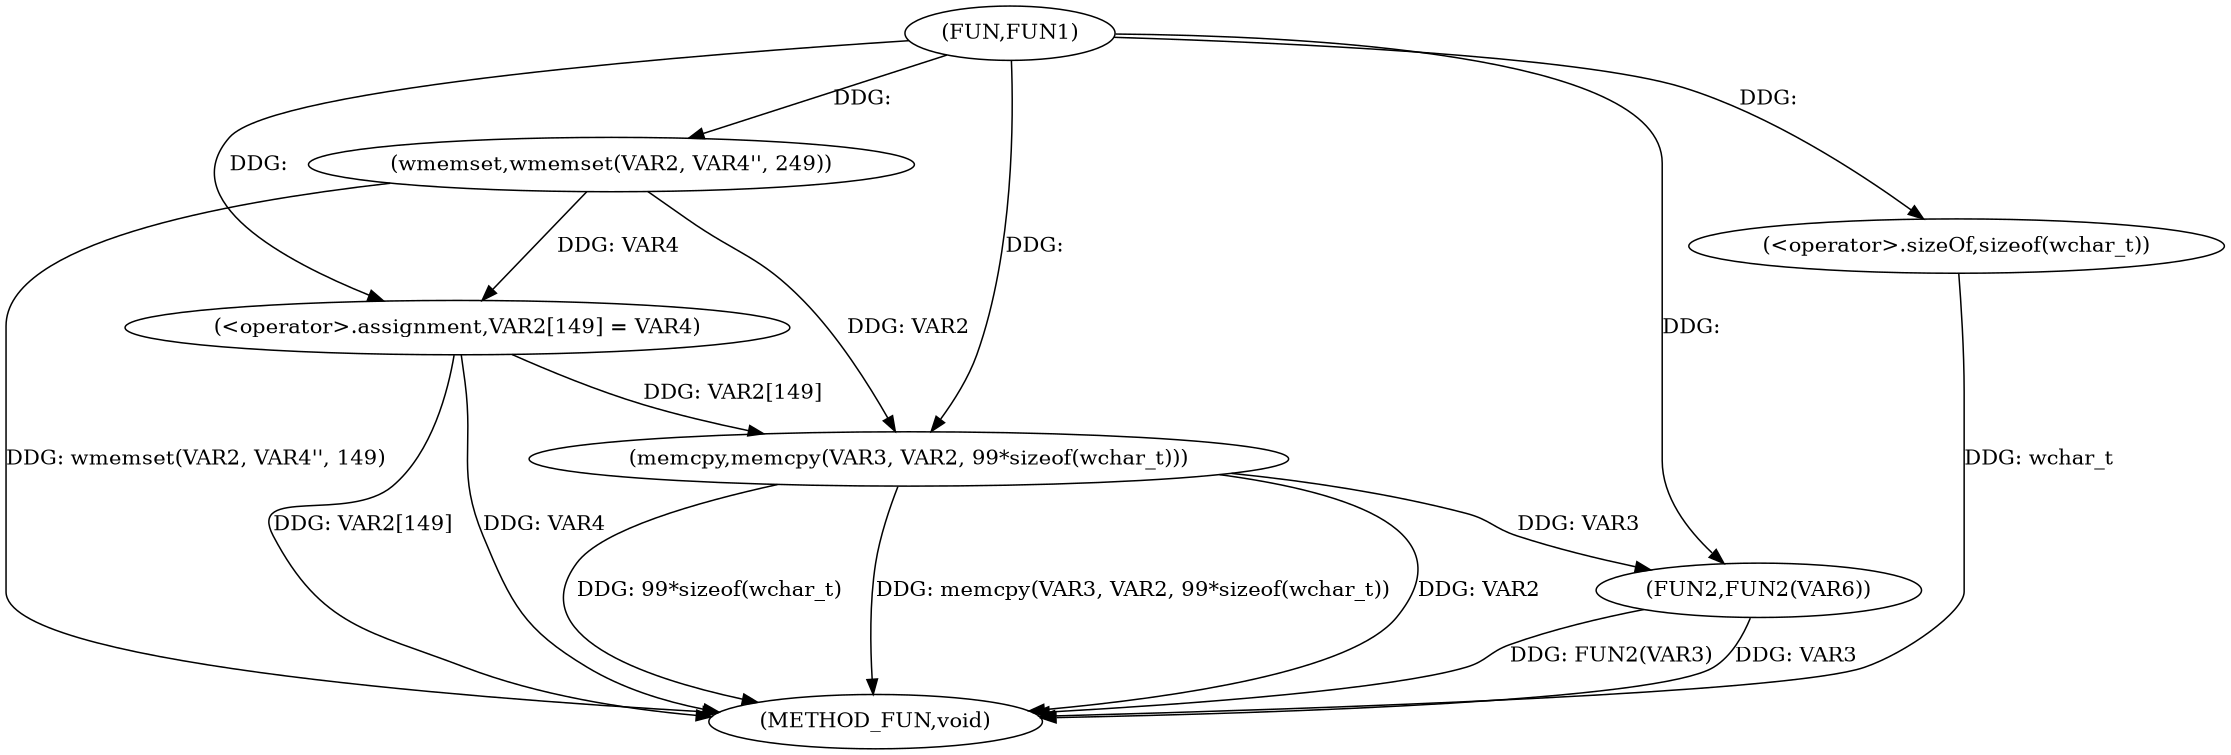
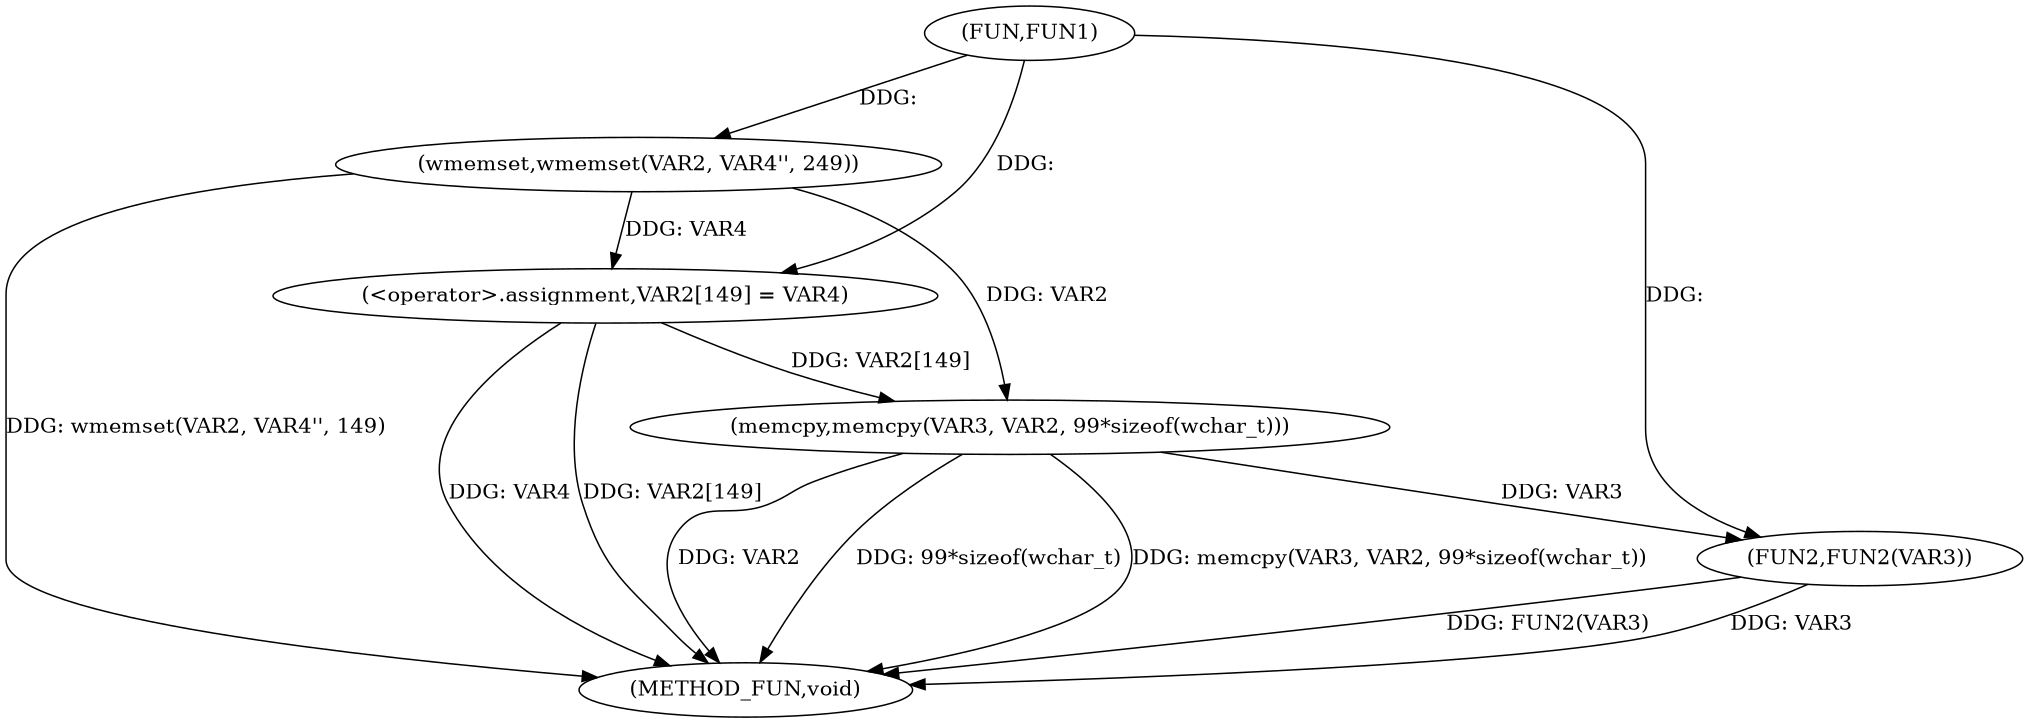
(1002, 246) -> none
(1957, 246) -> none
(1759, 590) -> (1860, 559)
